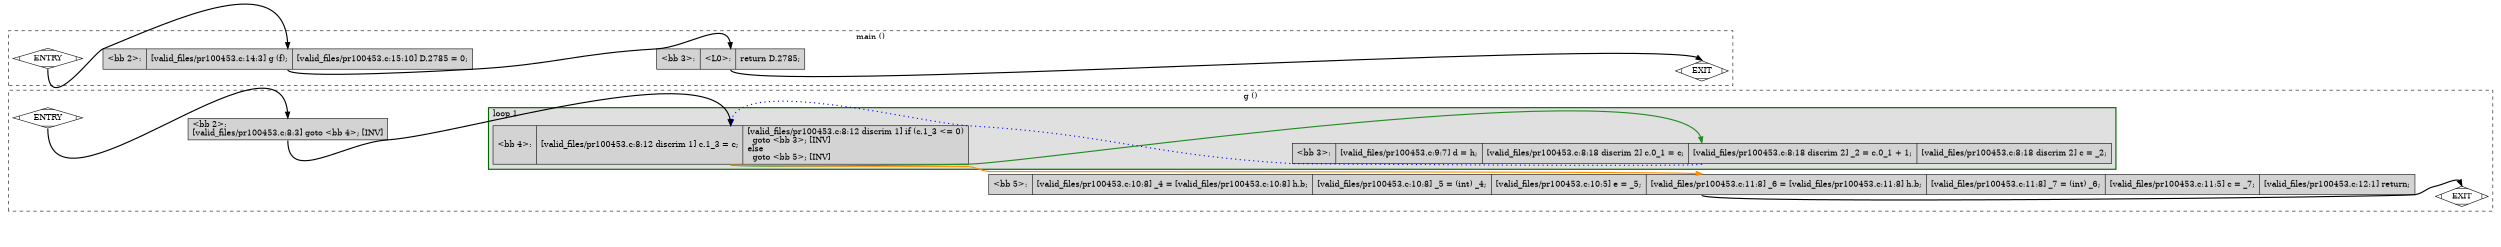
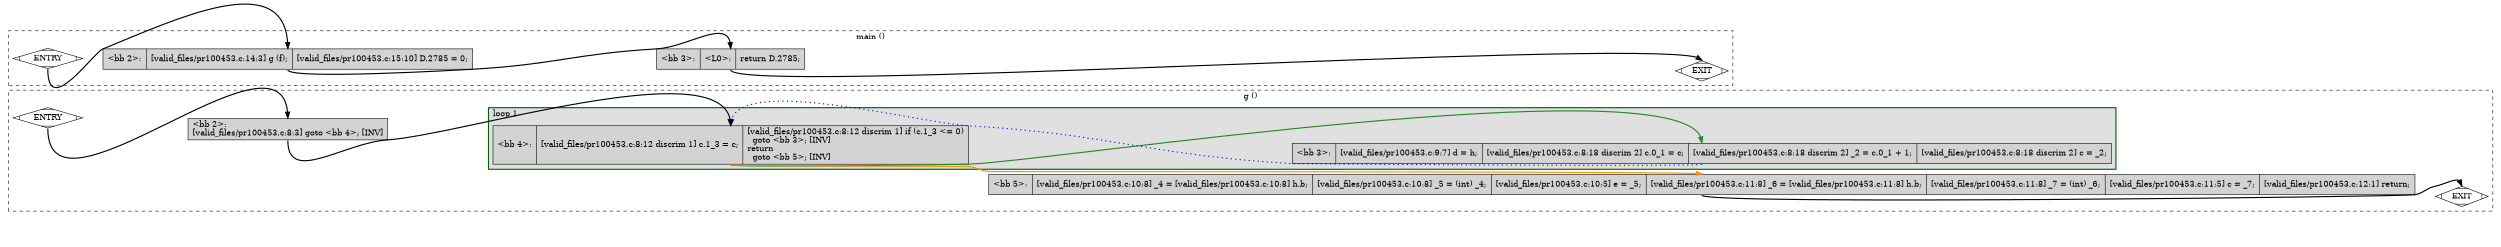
(756, 149) -> (760, 149)
